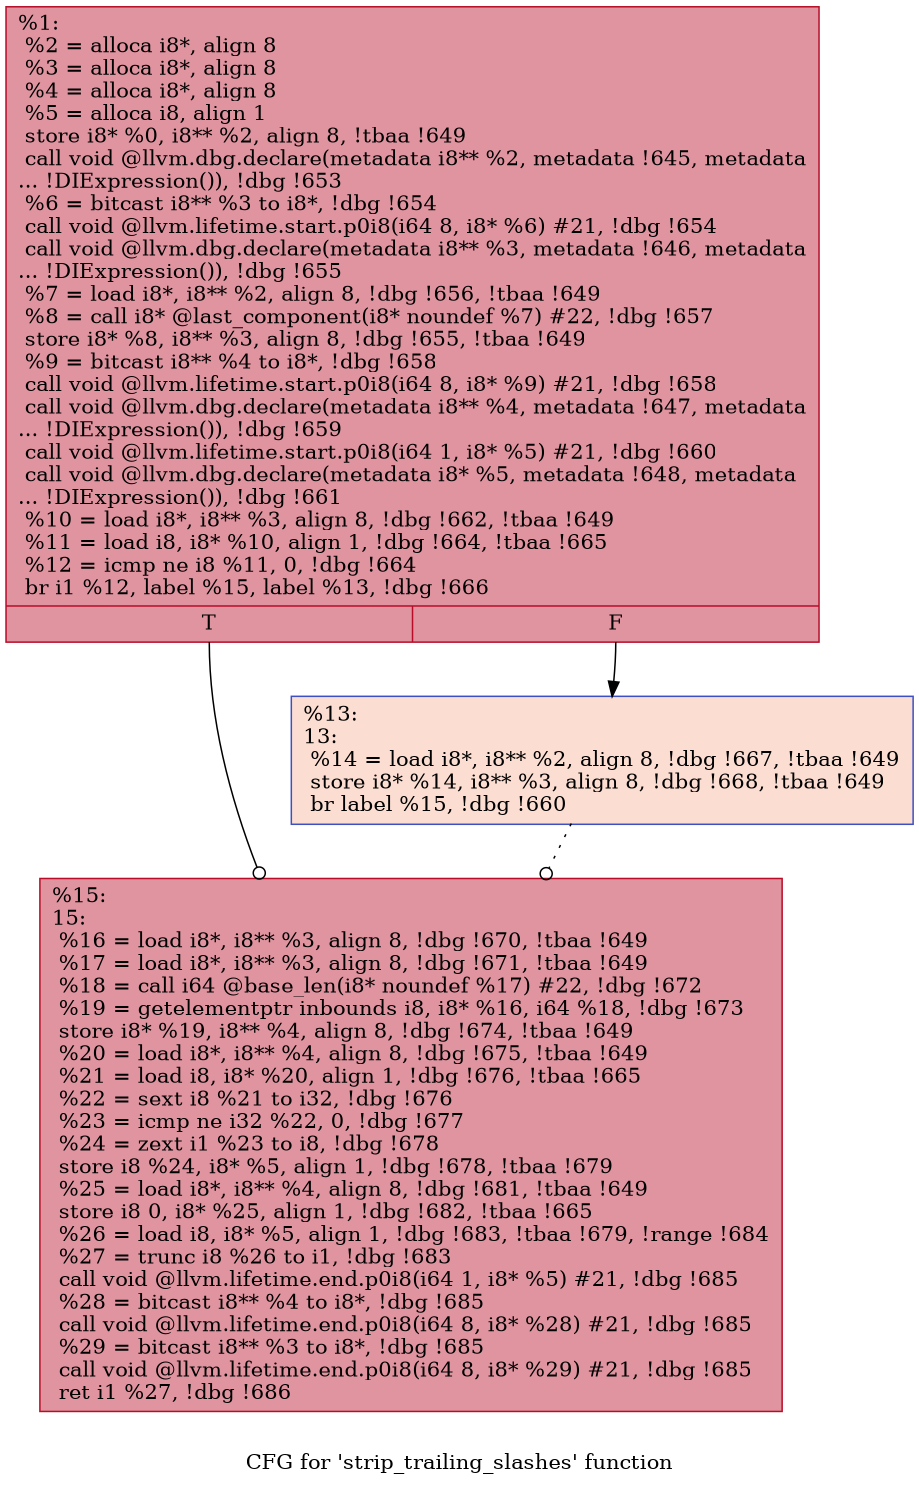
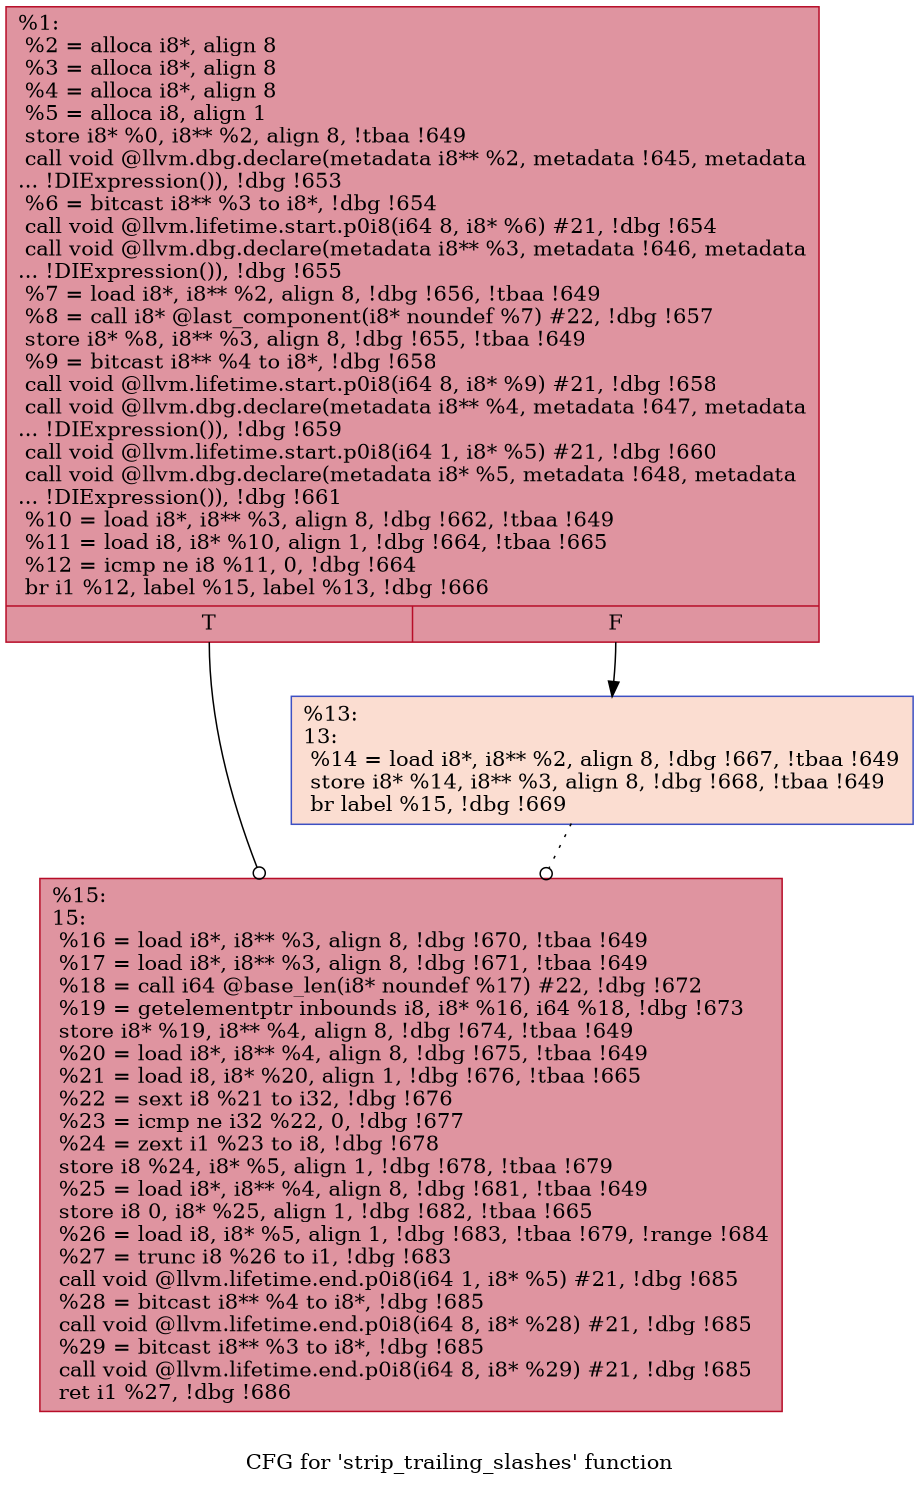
(435, 805) -> (435, 805)
